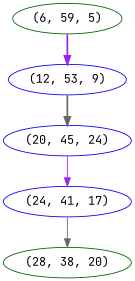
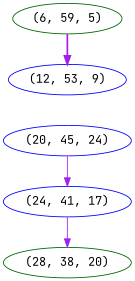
(67, 106) -> none
(67, 228) -> (67, 228)
